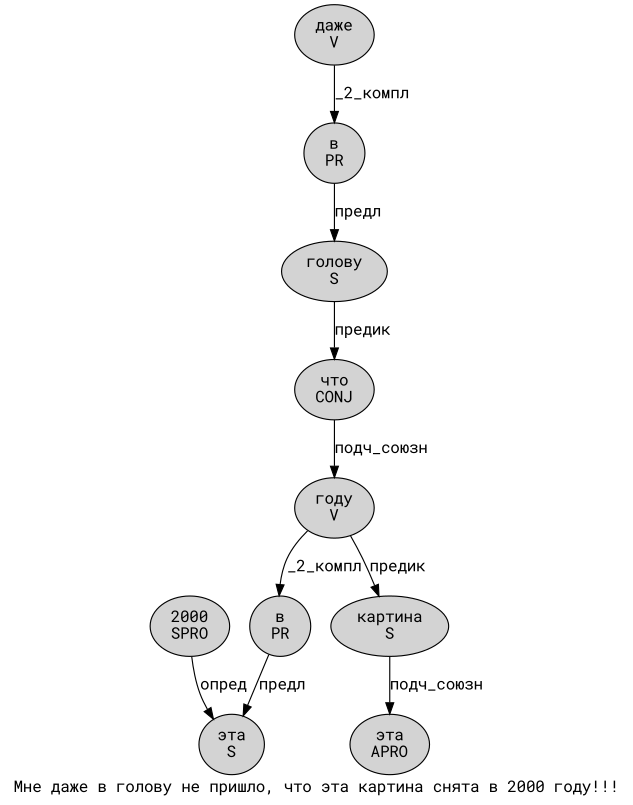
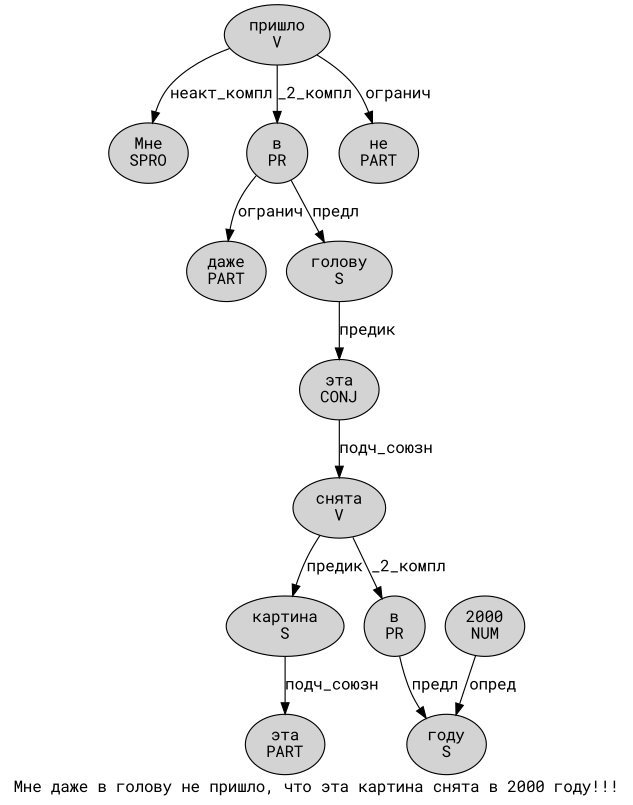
(334, 35) -> (277, 35)
none -> (148, 153)
none -> (379, 153)
none -> (226, 271)
(334, 390) -> (339, 390)
(334, 508) -> (339, 508)
(190, 626) -> (485, 626)
(232, 744) -> (447, 744)
(390, 744) -> (285, 744)
